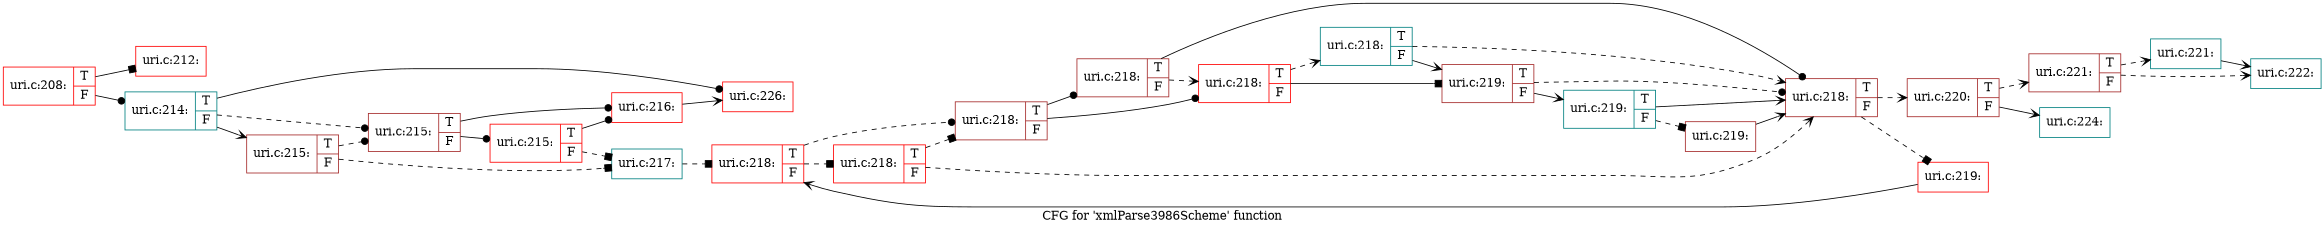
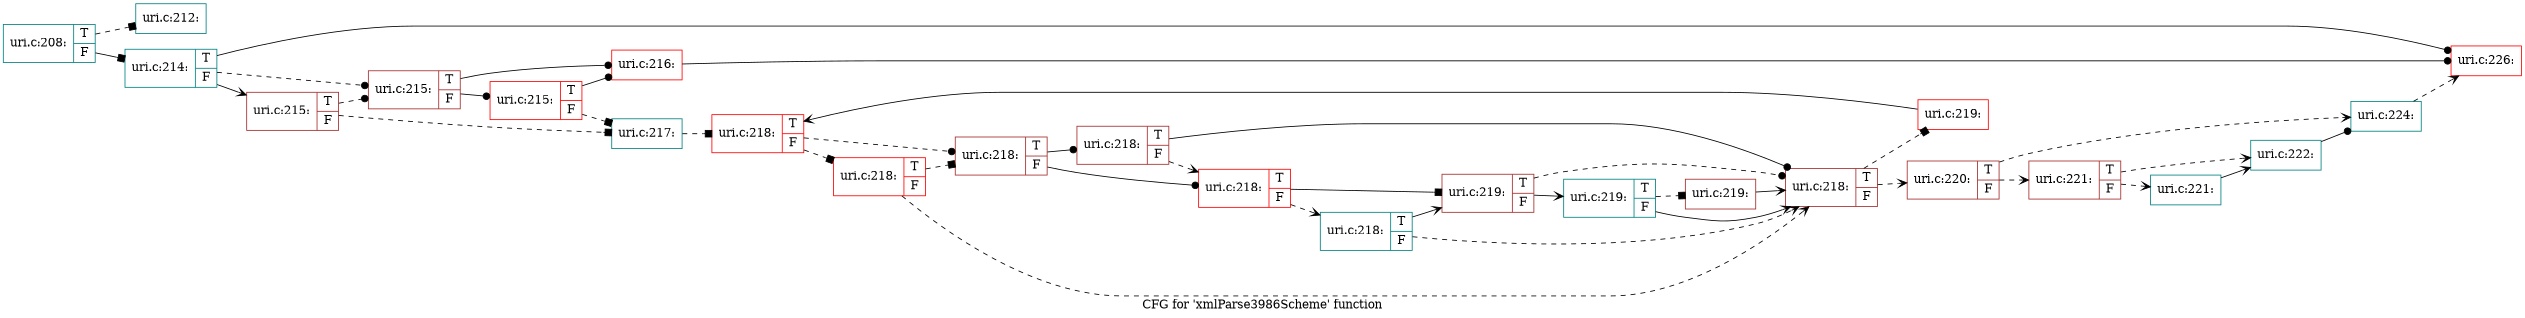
(171, 61) -> (171, 19)
(111, 73) -> (111, 31)
(49, 86) -> (49, 43)
none -> (2432, 91)
(107, 98) -> (106, 55)
(698, 103) -> (1563, 61)
(2015, 110) -> (2170, 131)
none -> (2333, 137)
